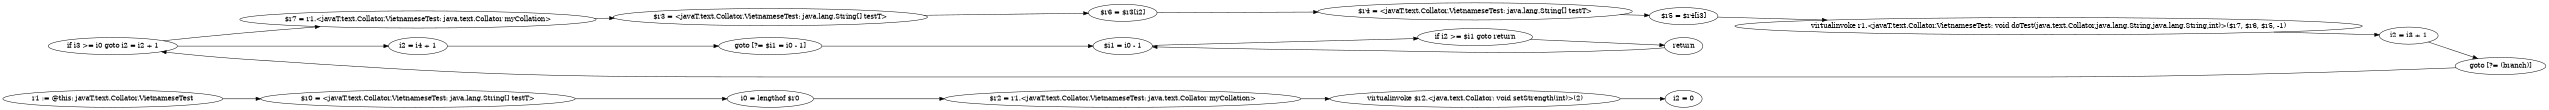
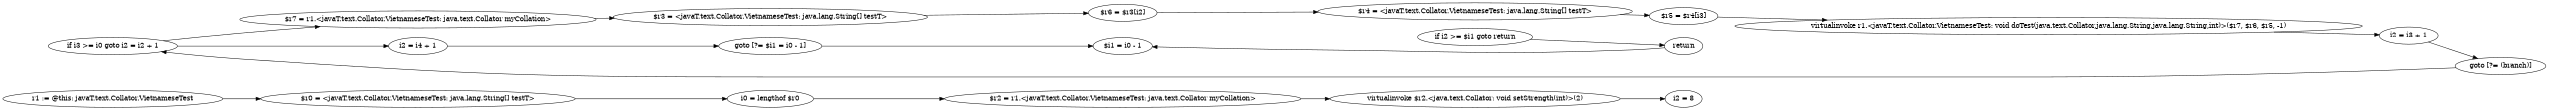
(1283, 42) -> none
(1684, 99) -> (1684, 99)
